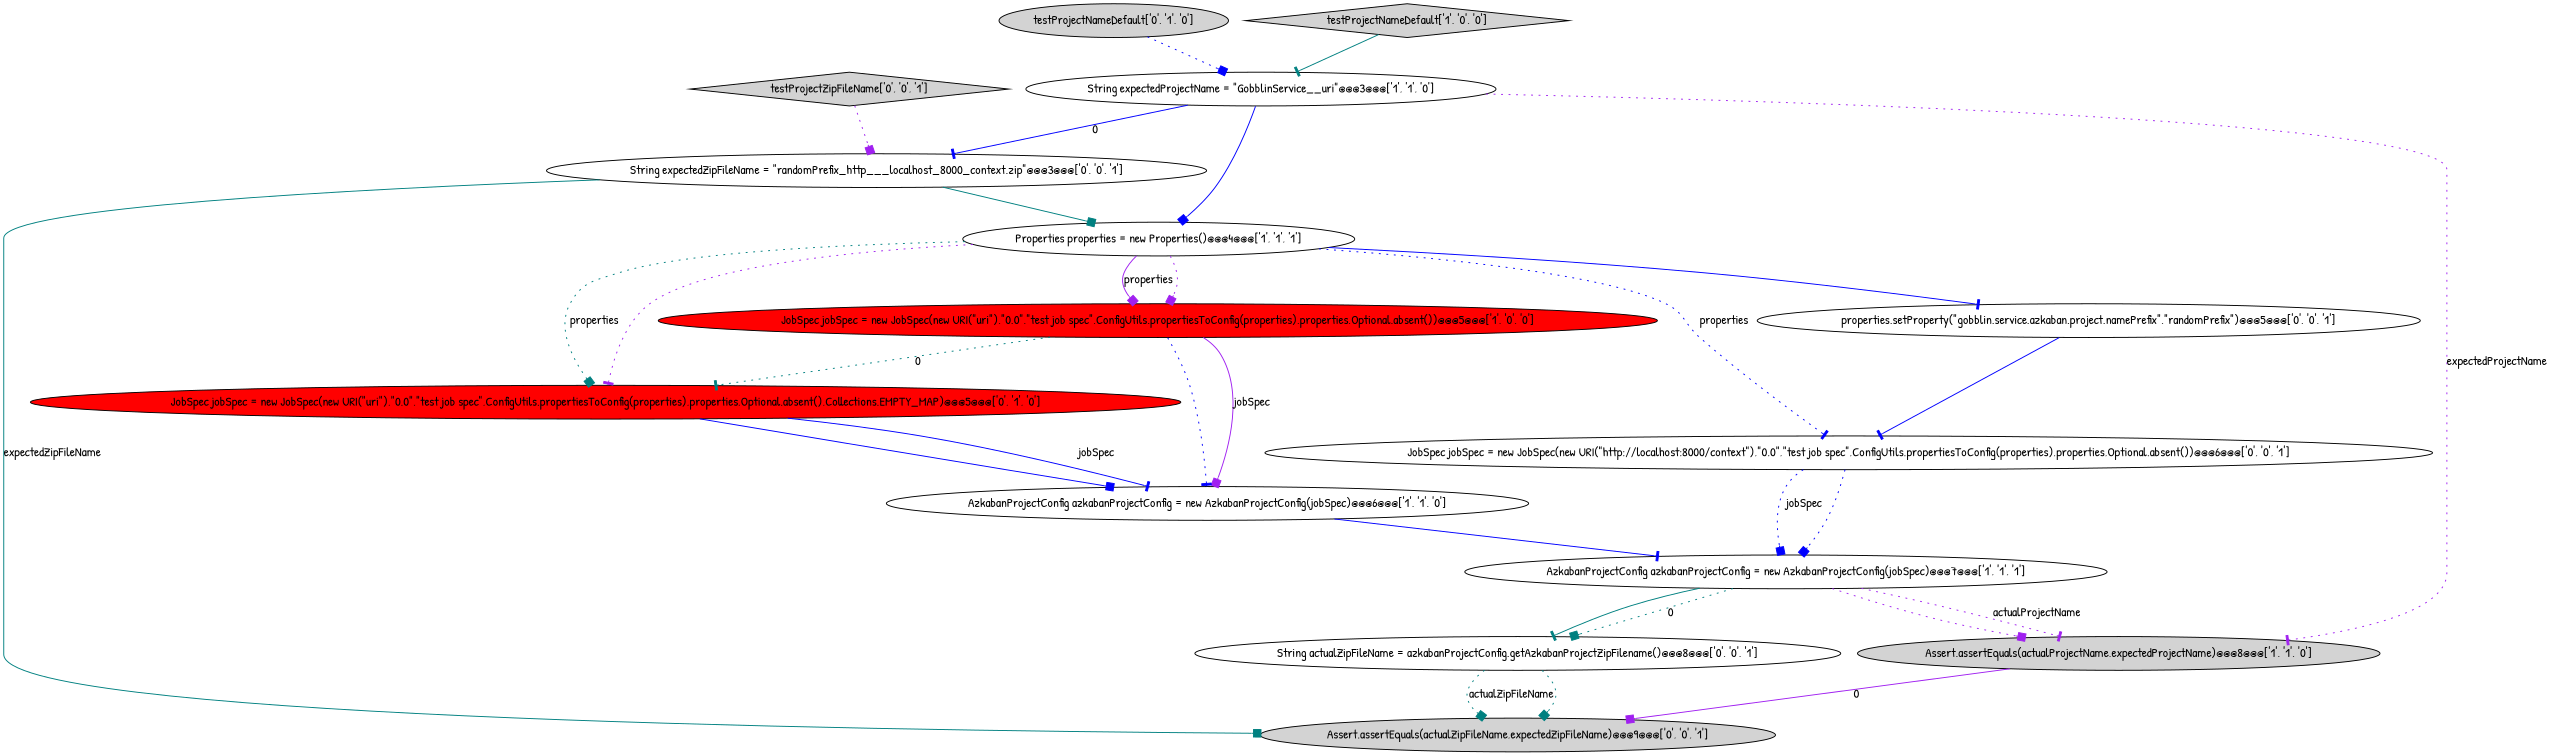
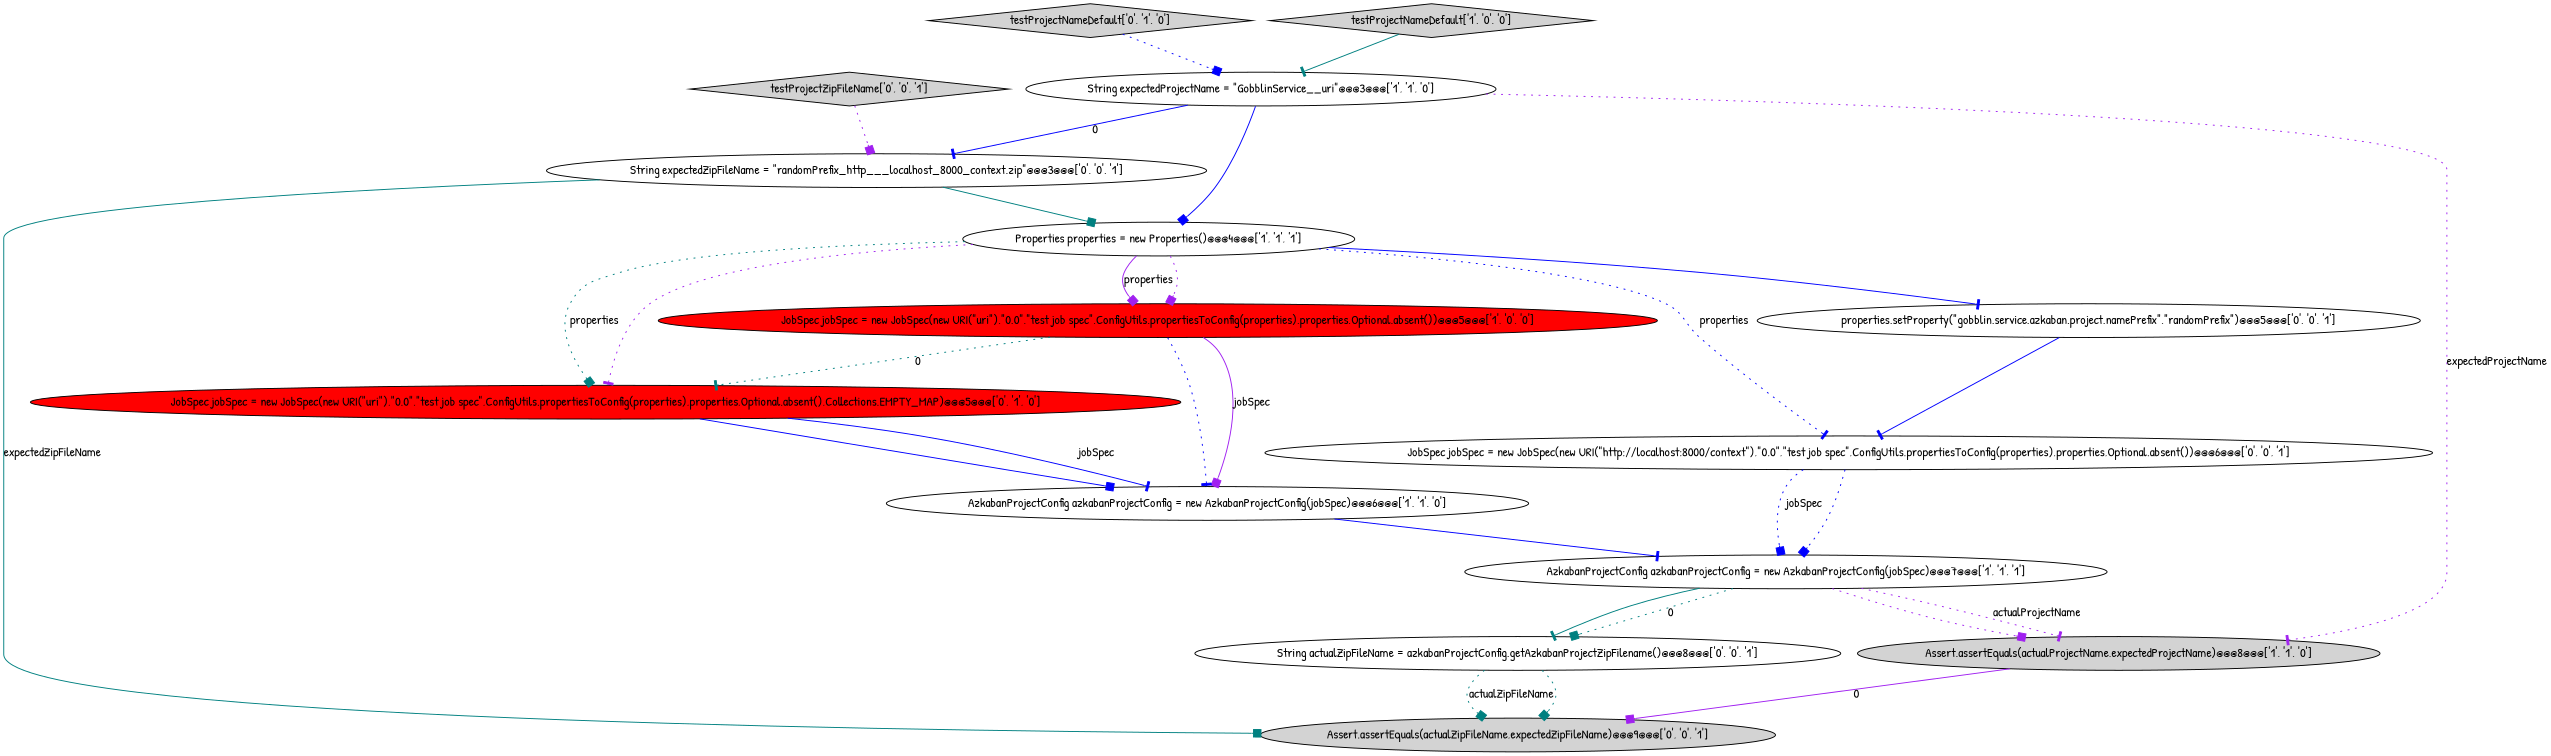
(1114, 21) -> (1090, 21)
